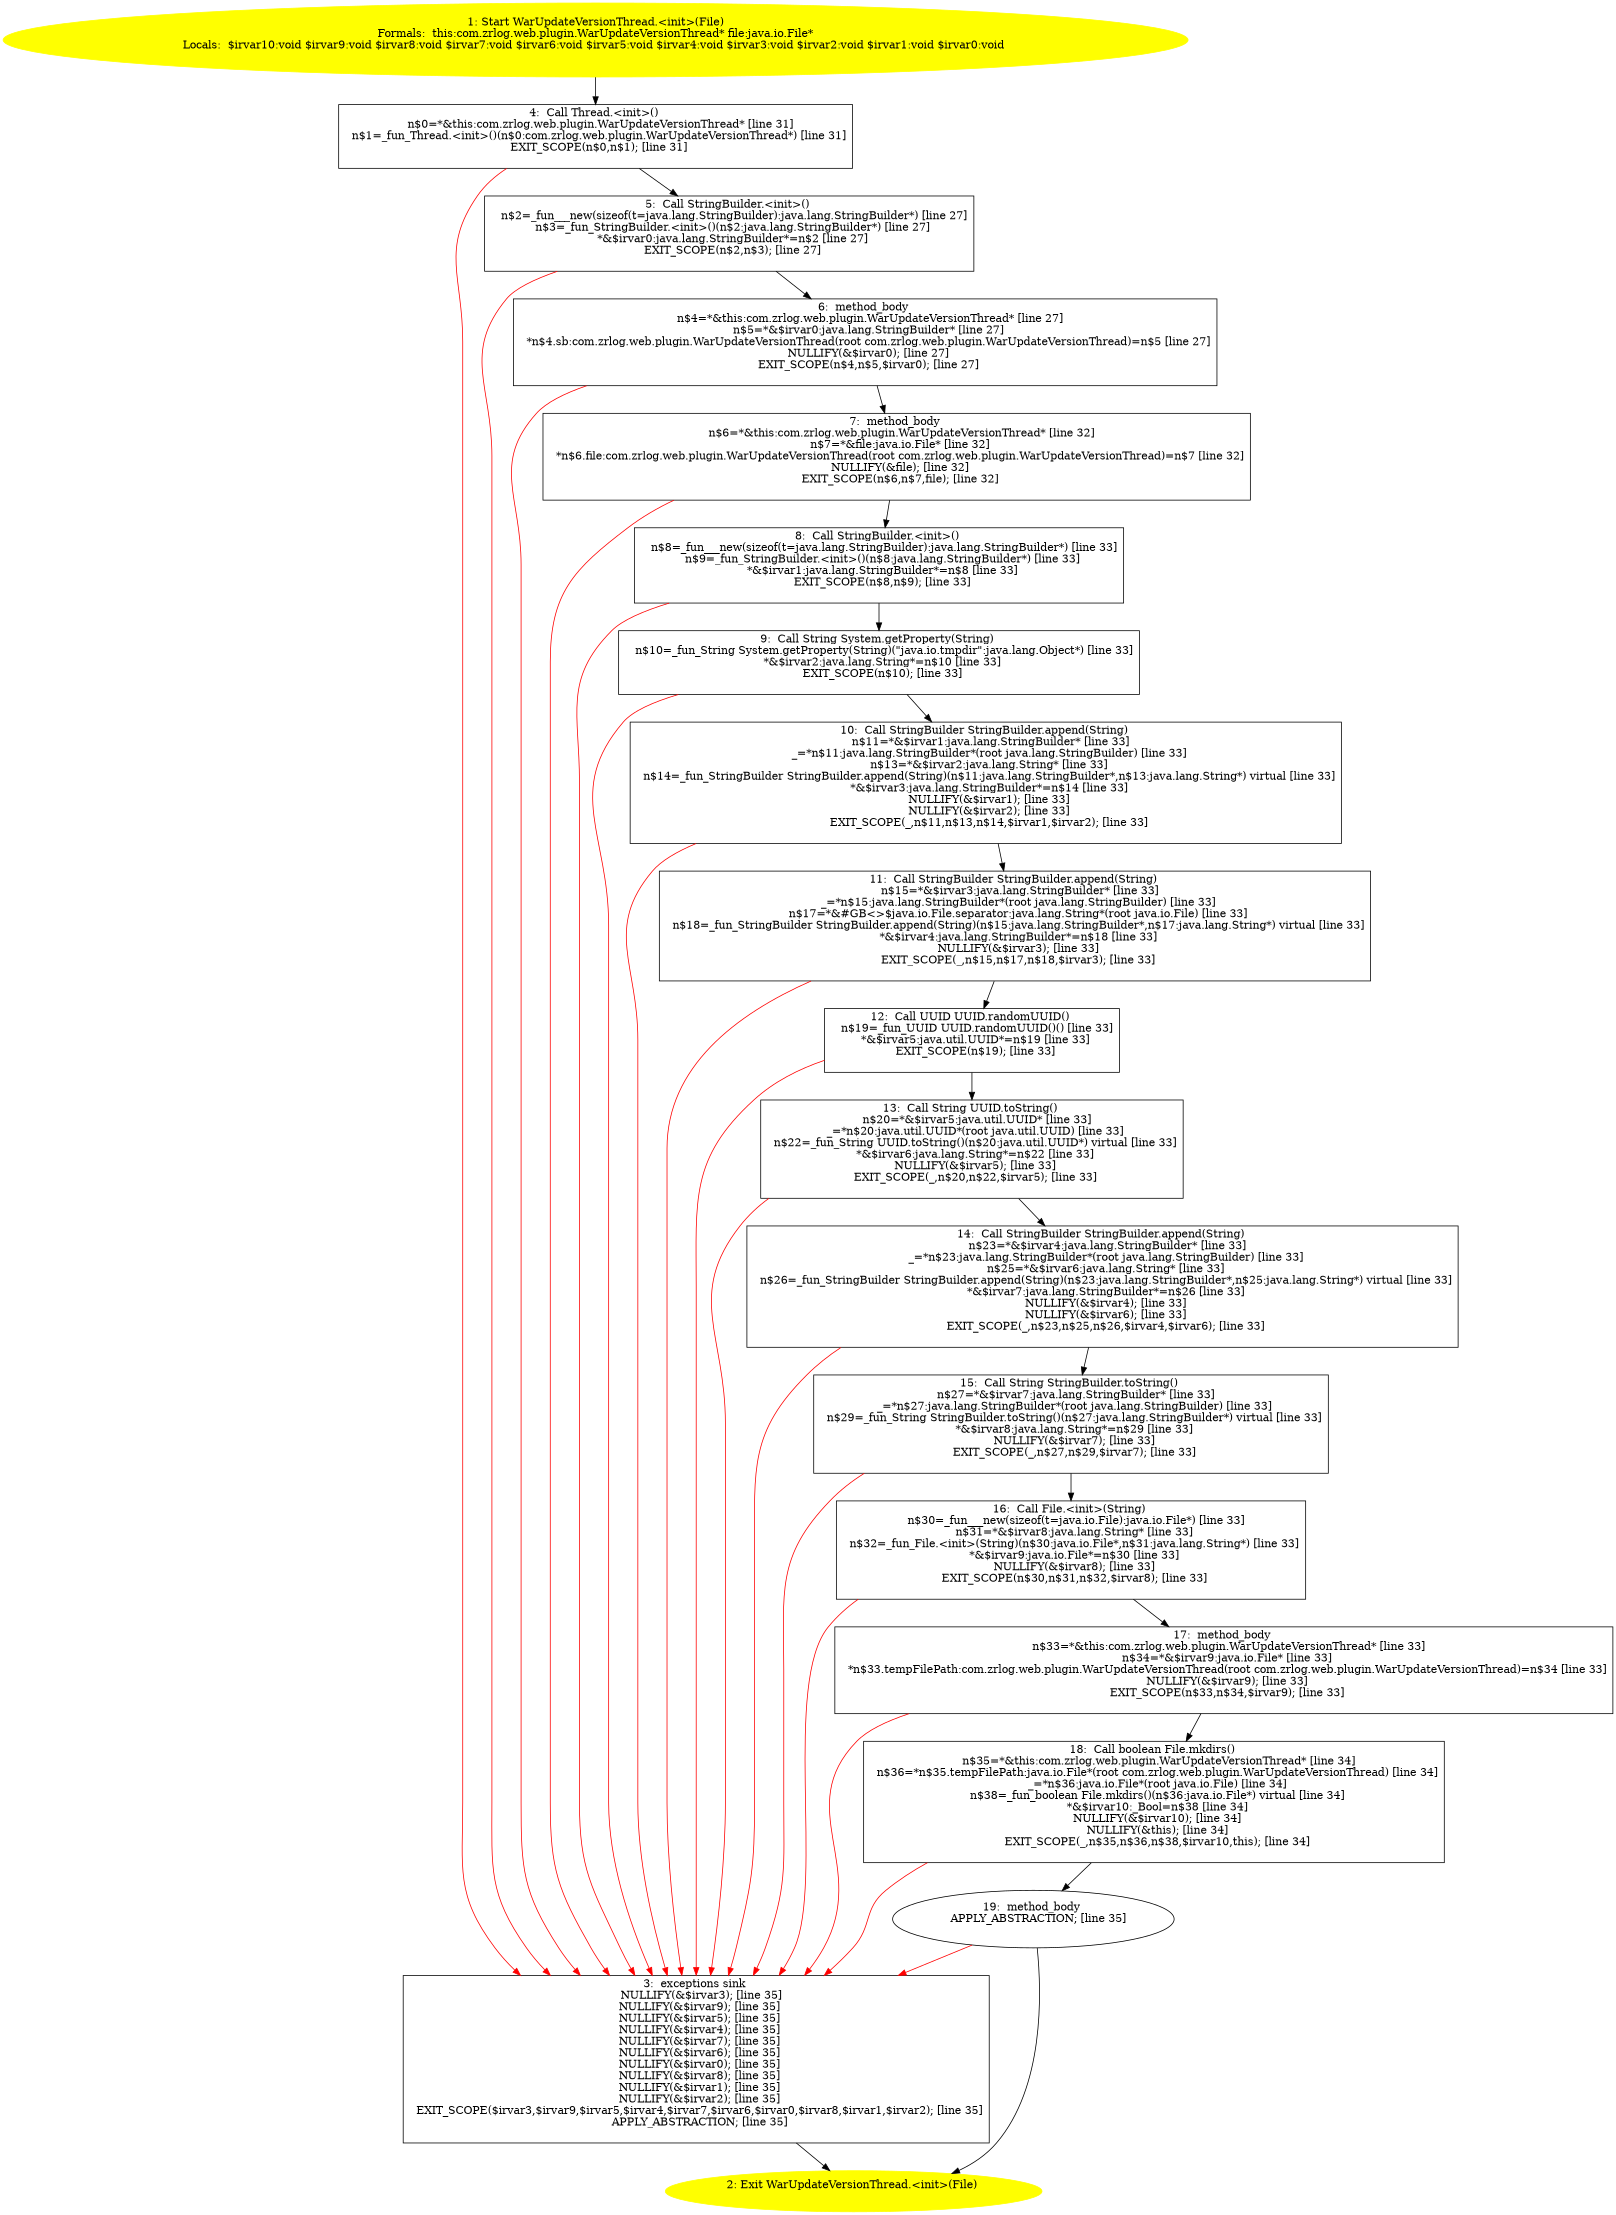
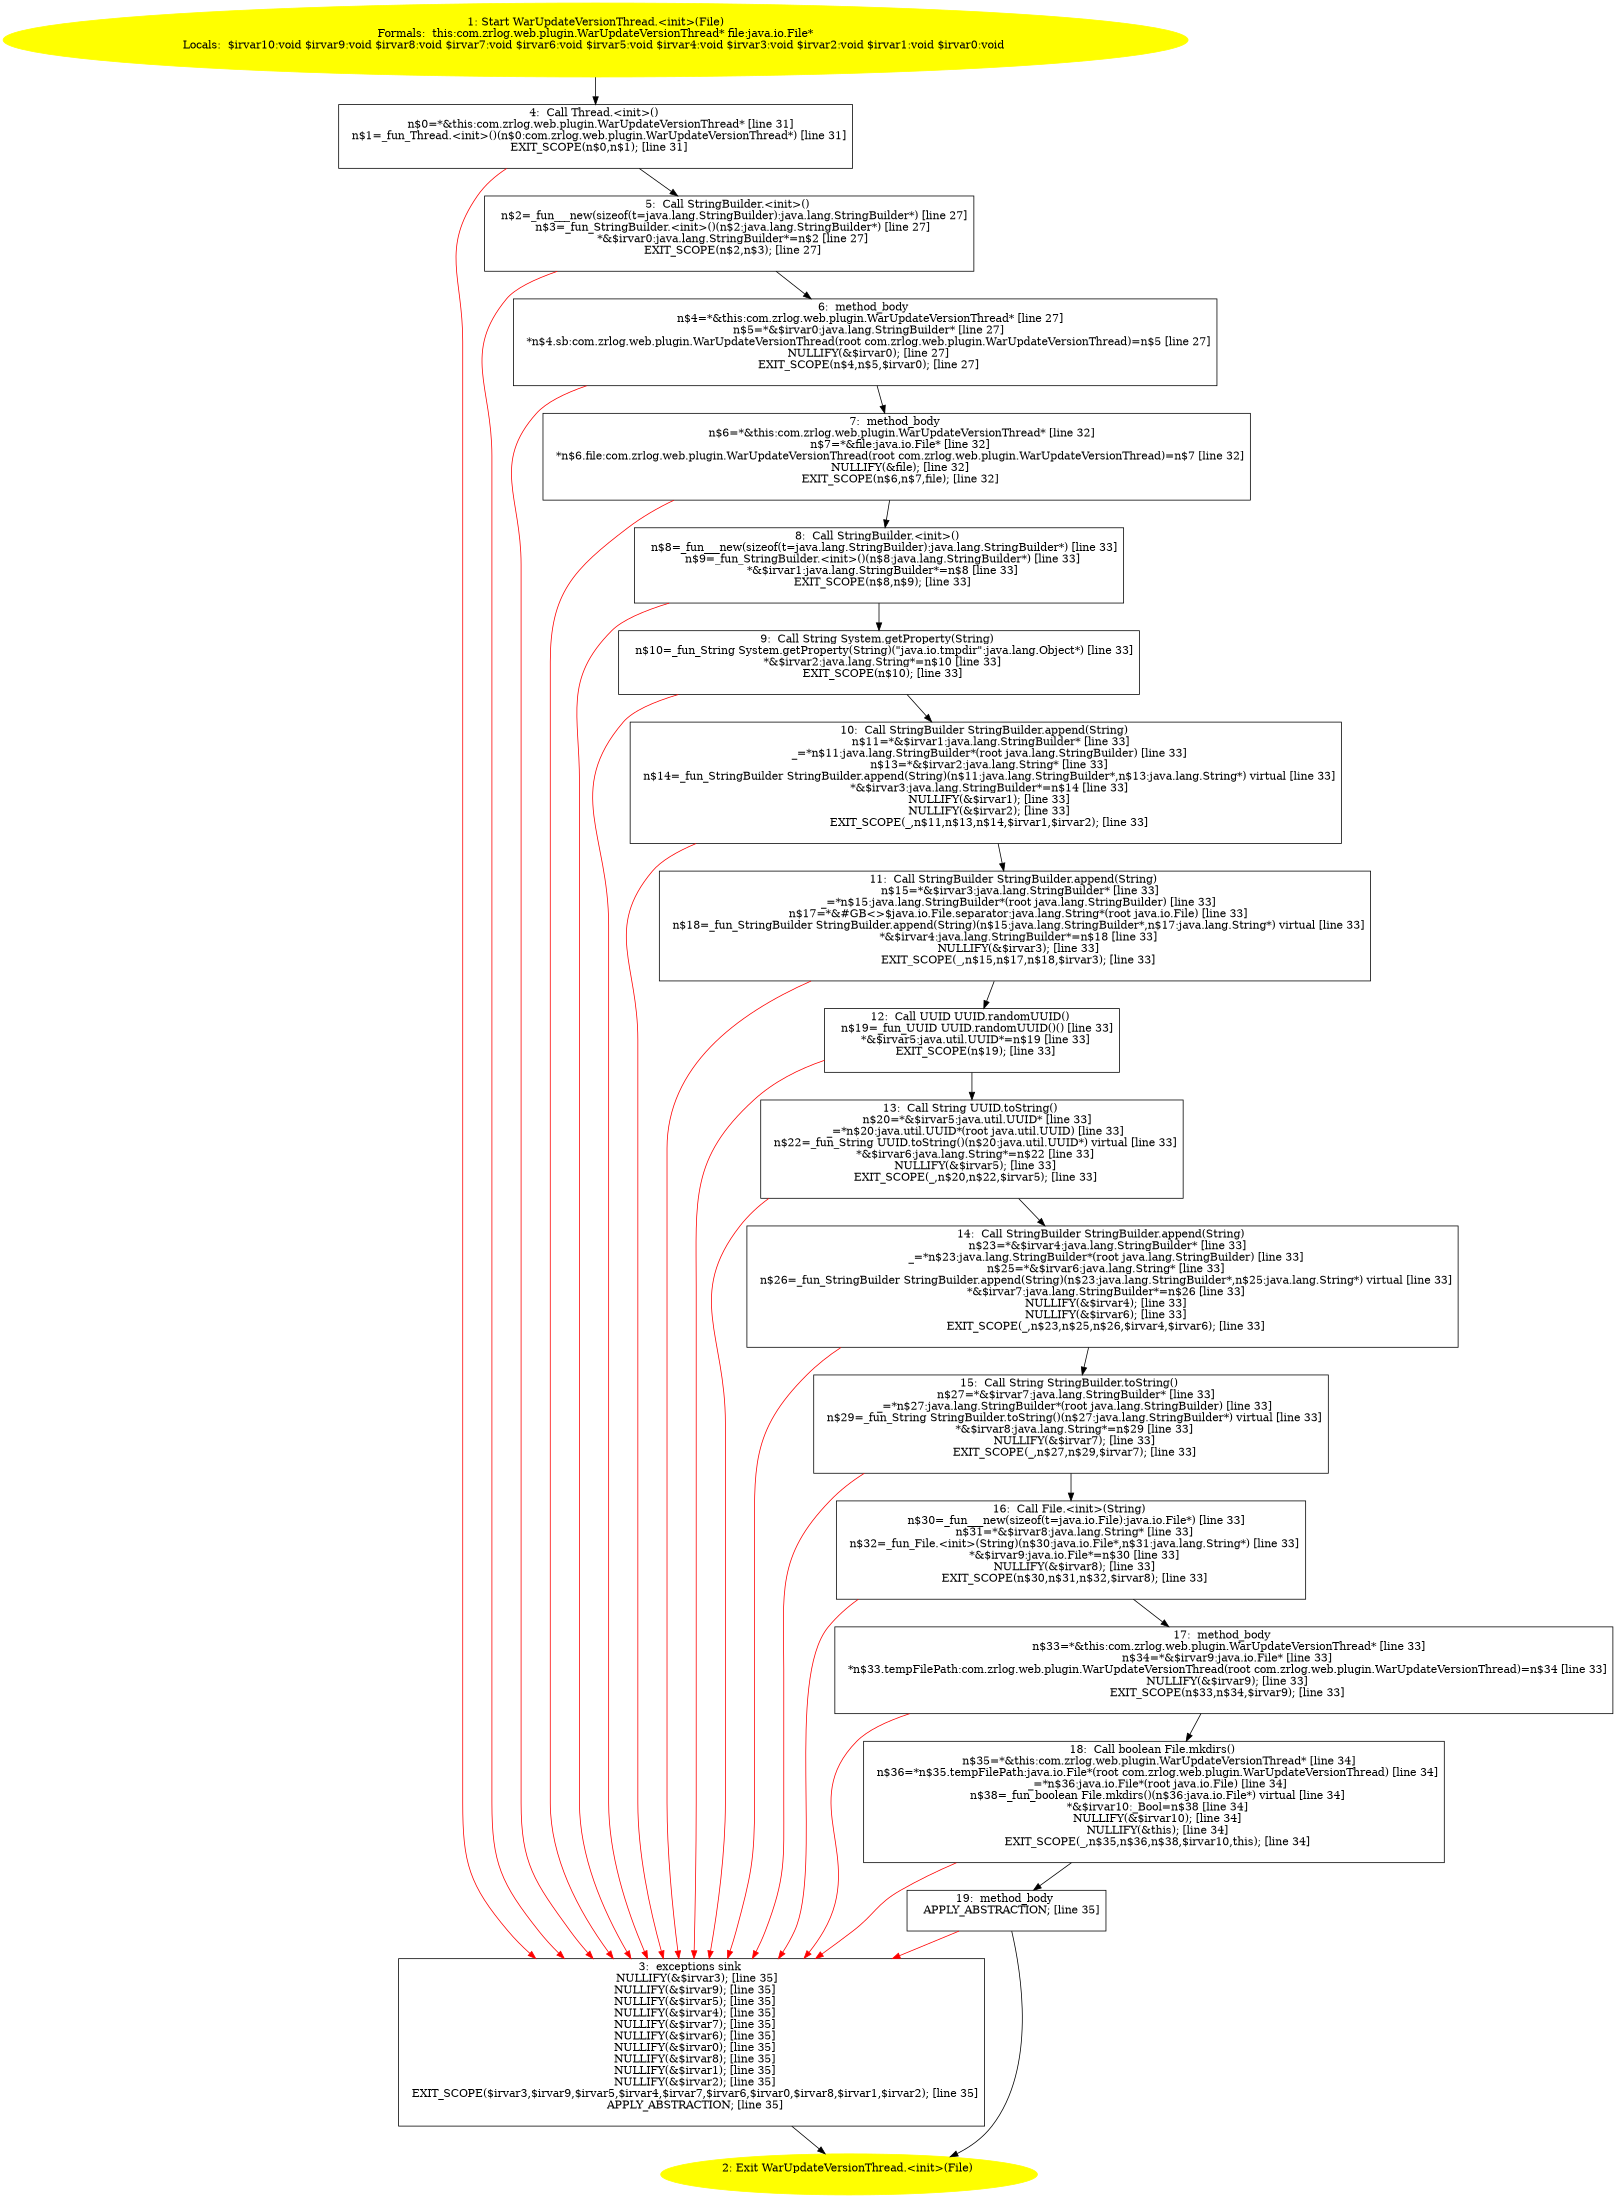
(1033, 1919) -> (1007, 1911)
